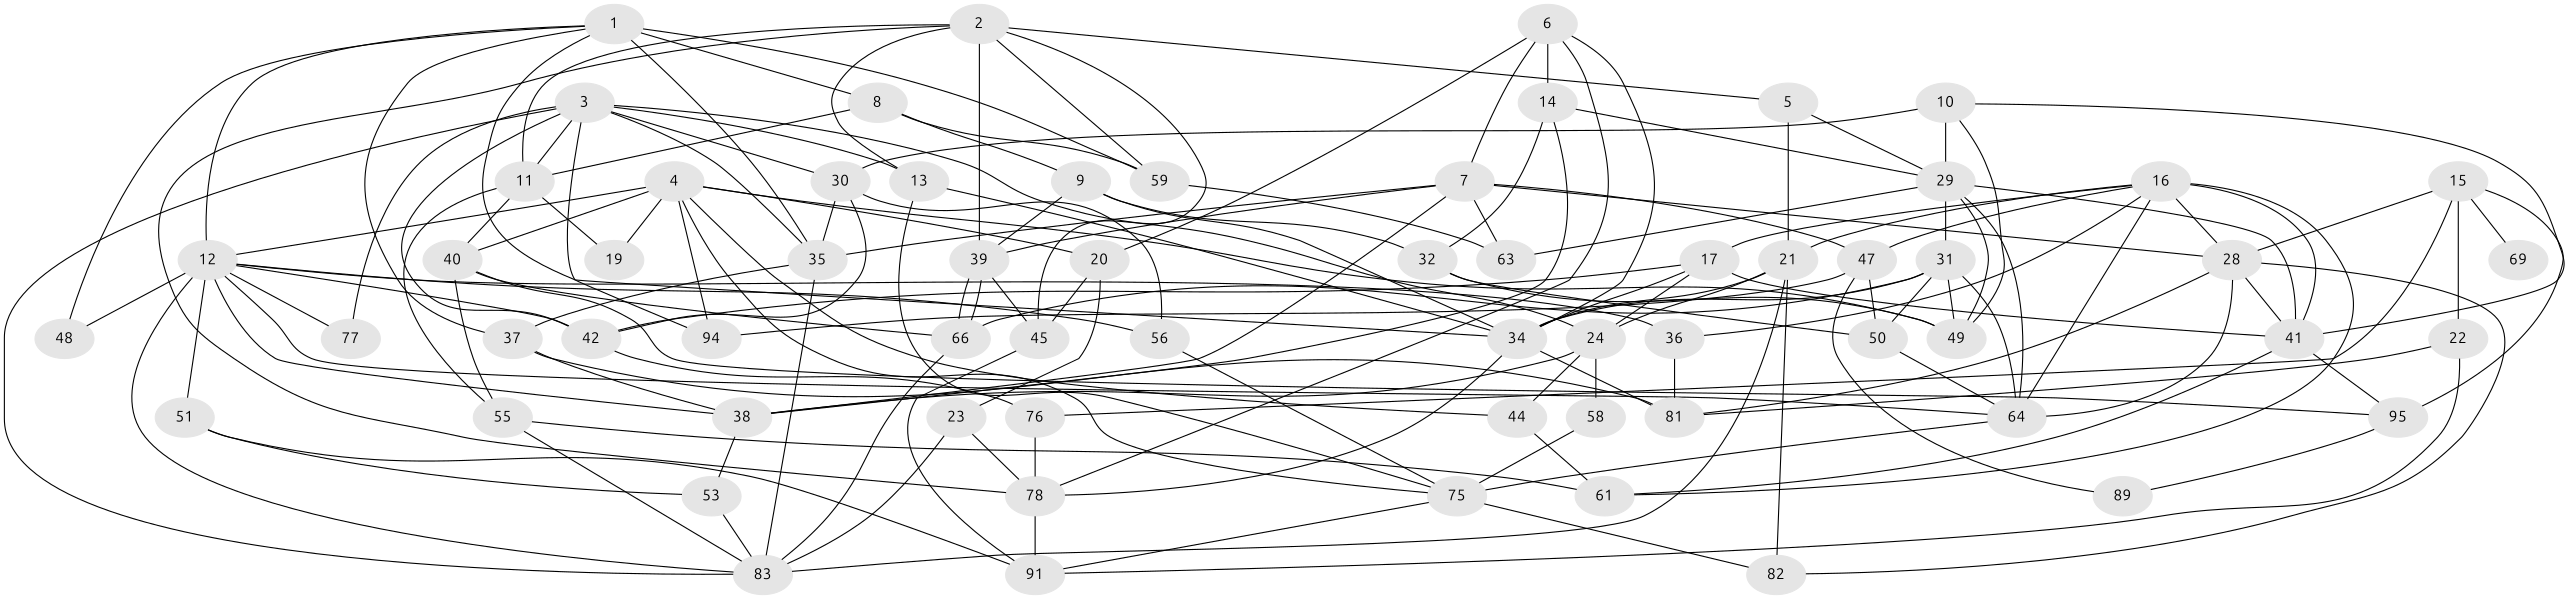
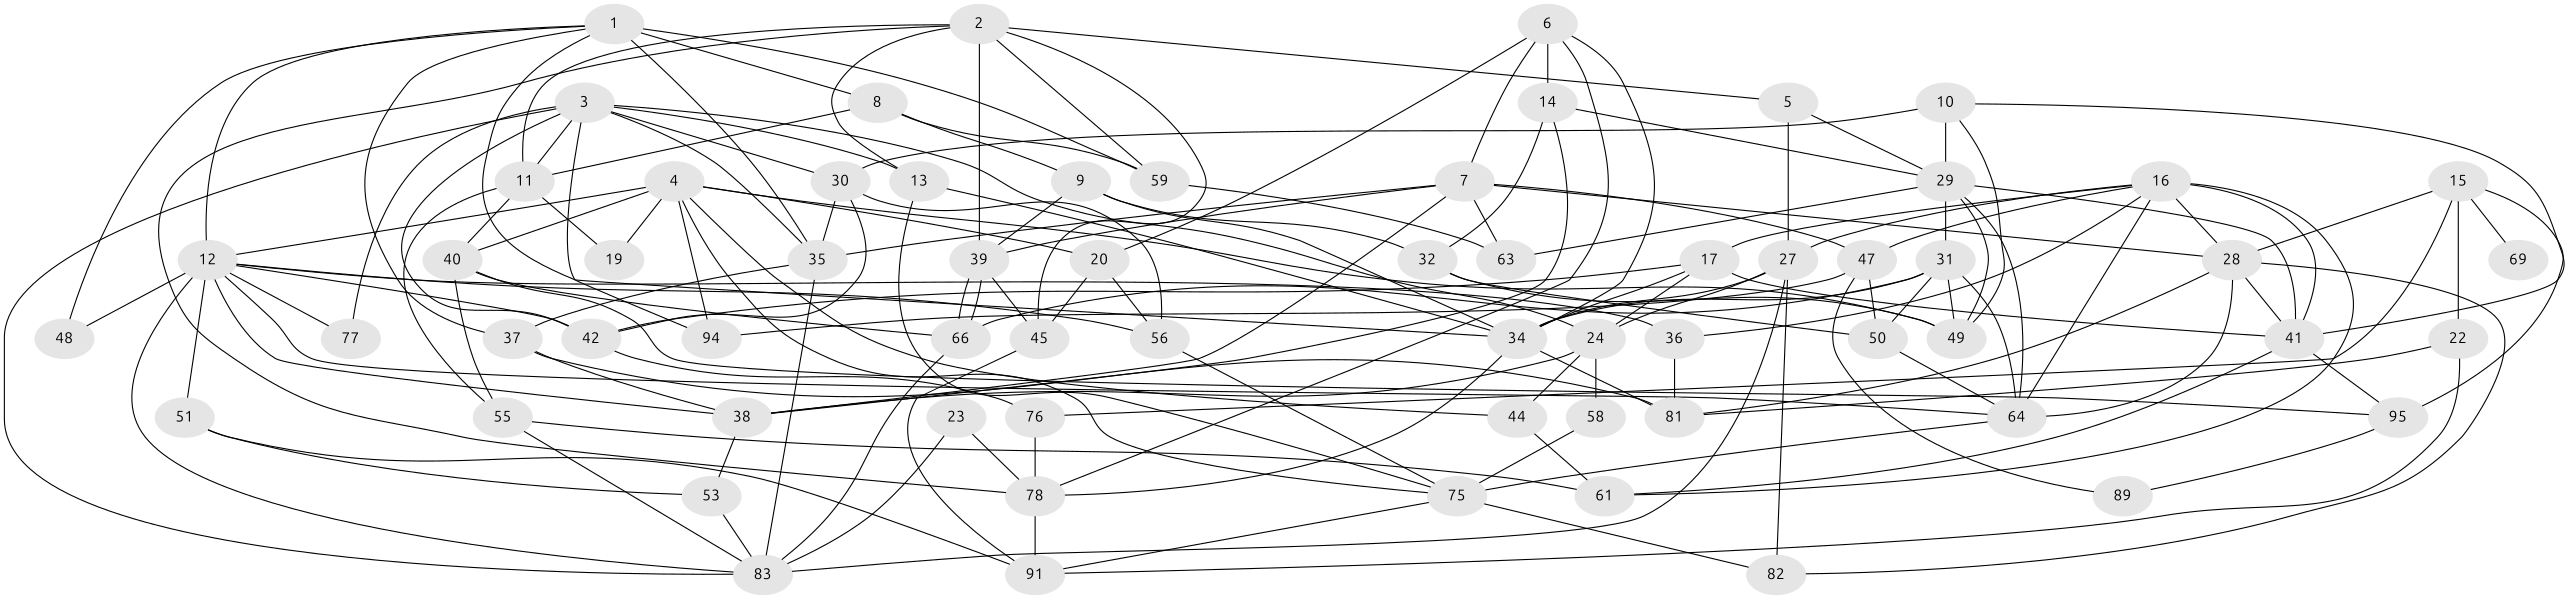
(1788, 260) -> (1788, 260)
(1067, 364) -> (1131, 302)
